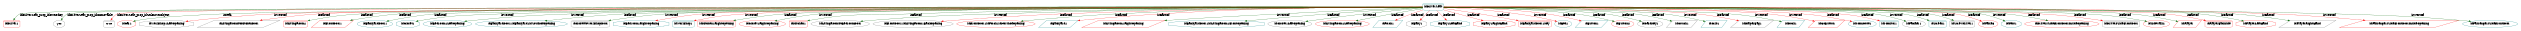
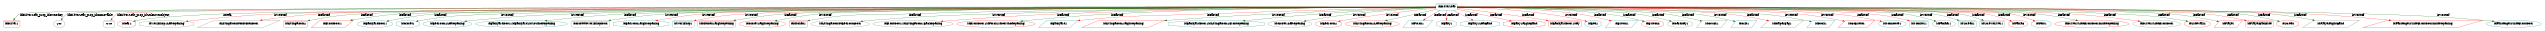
(1724, 9) -> (1746, 9)
none -> (1329, 24)
(2121, 24) -> (2157, 24)
(2256, 24) -> (2288, 24)
